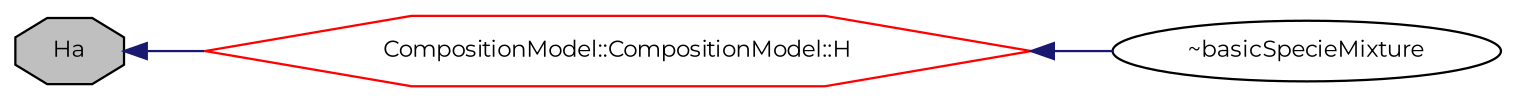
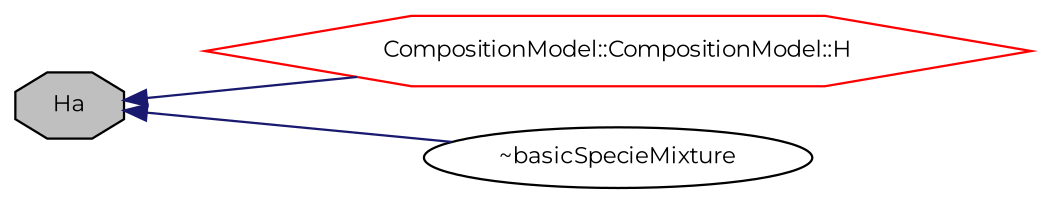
(1083, 51) -> (299, 127)
